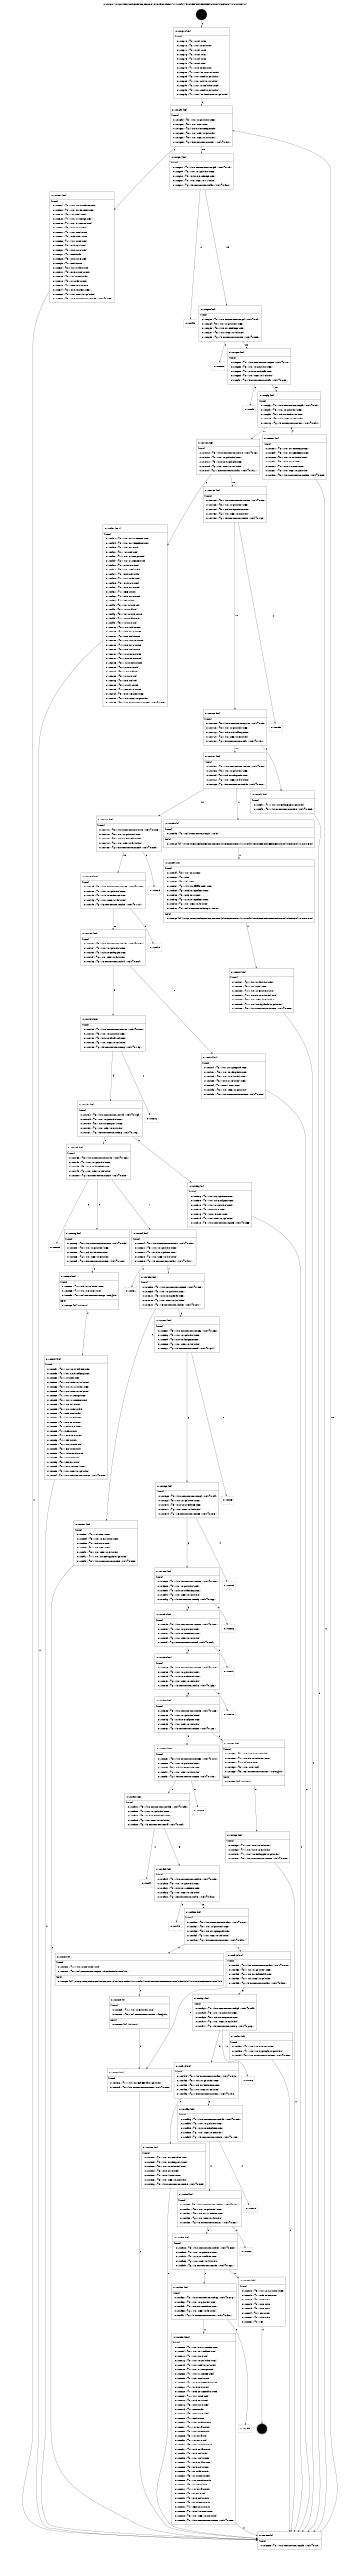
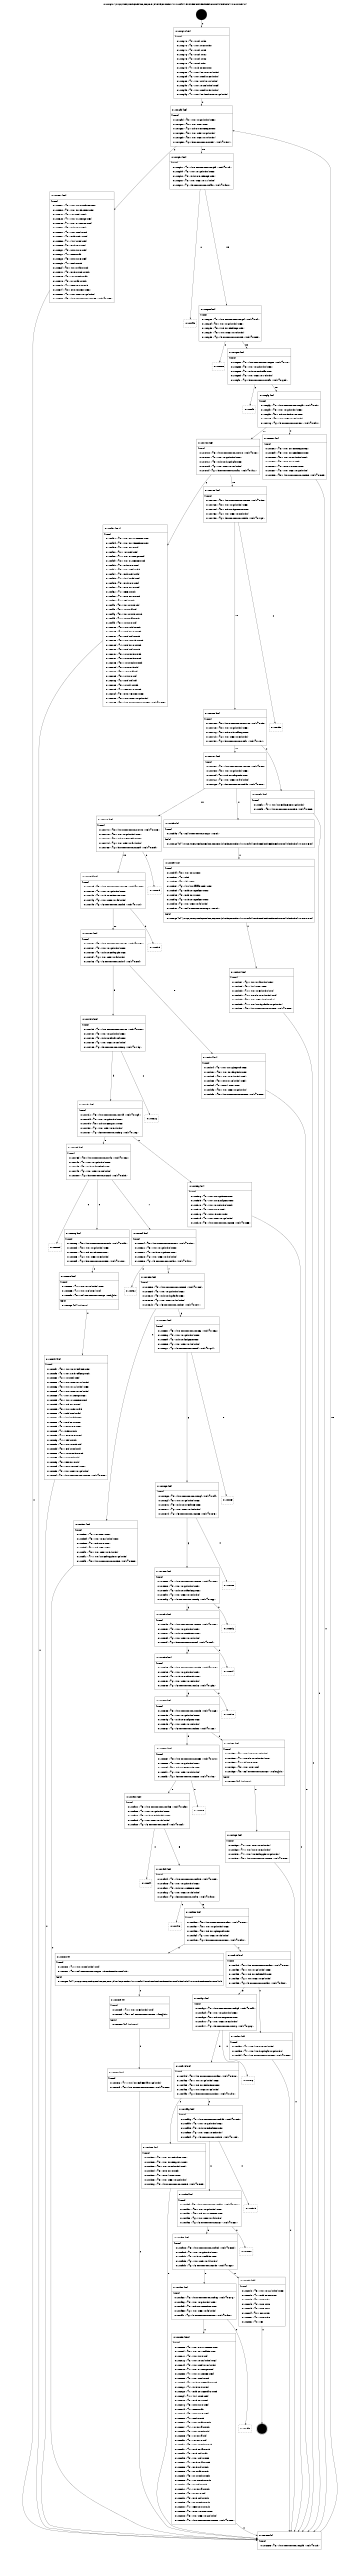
(292, 432) -> (289, 430)
(177, 2014) -> (260, 2009)
